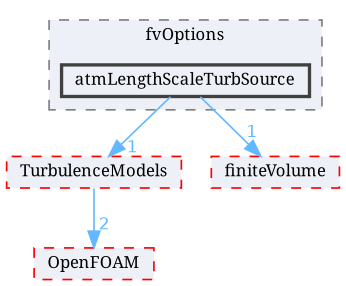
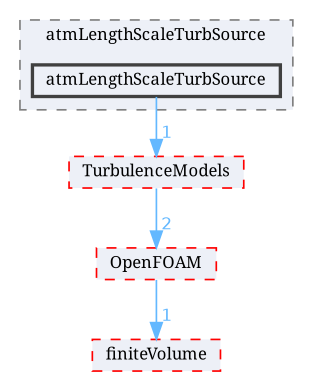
(186, 36) -> (156, 36)
(224, 121) -> (156, 301)
